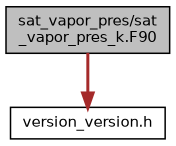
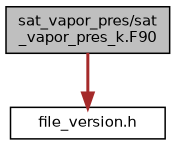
(88, 123) -> (88, 123)
